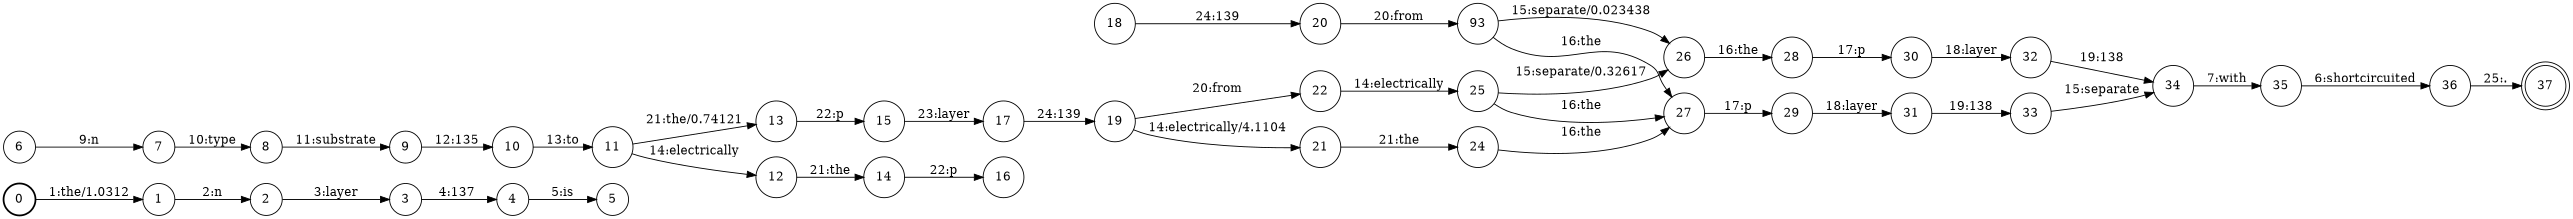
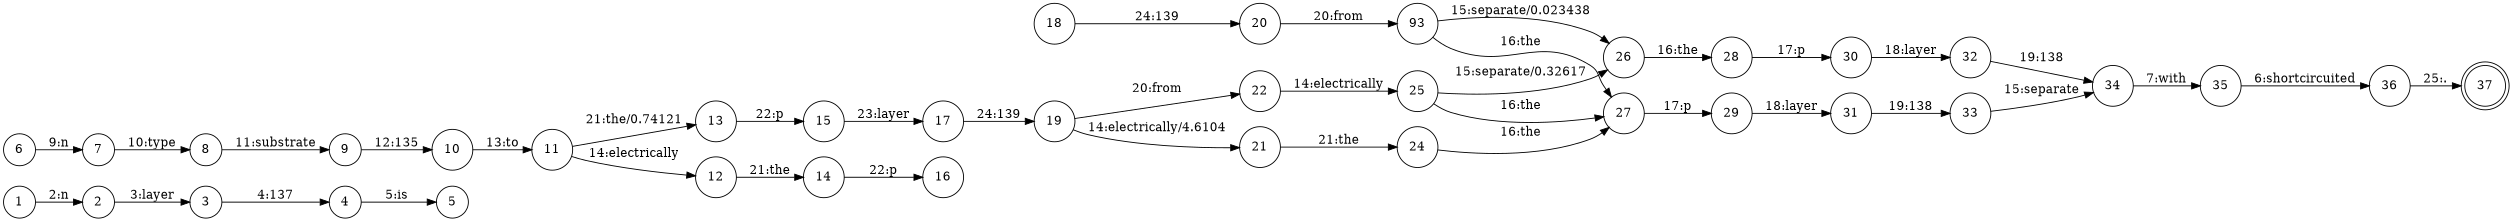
(1218, 128) -> (1157, 128)
(20, 199) -> none
